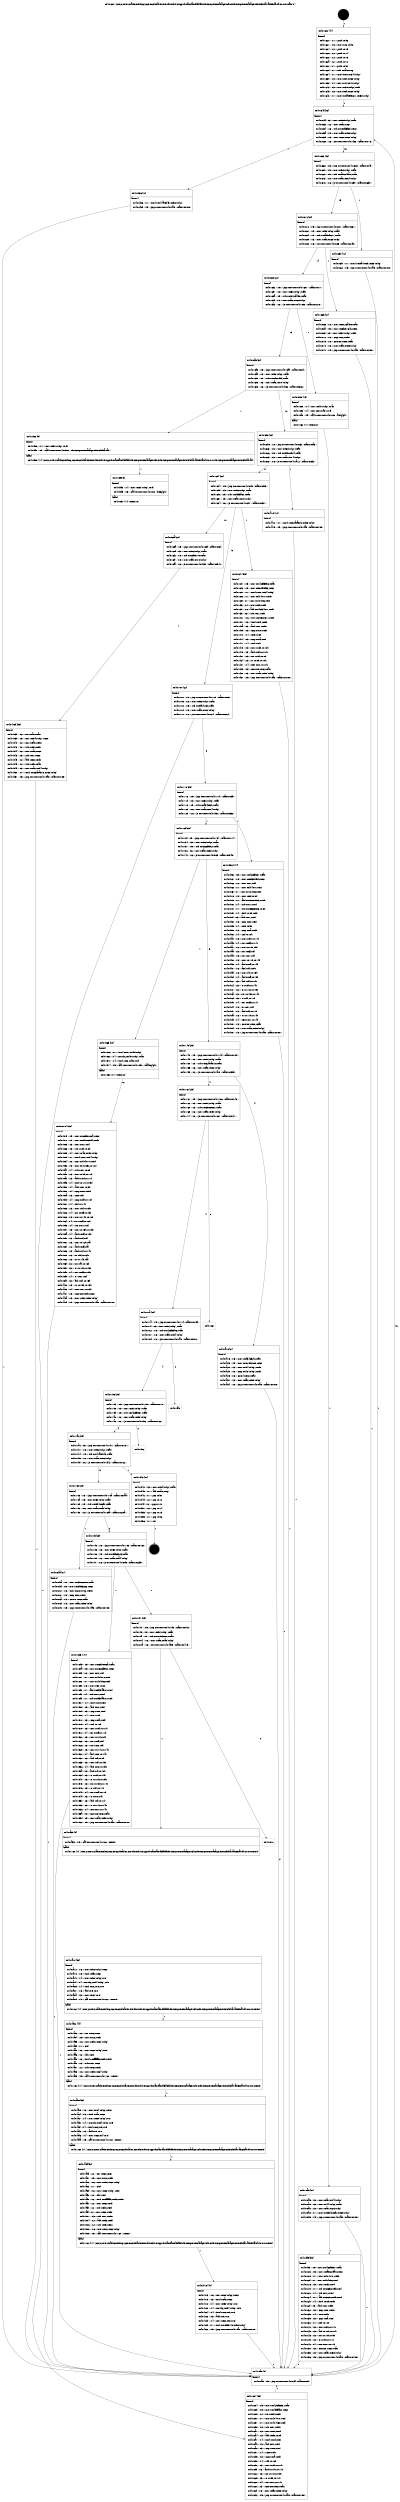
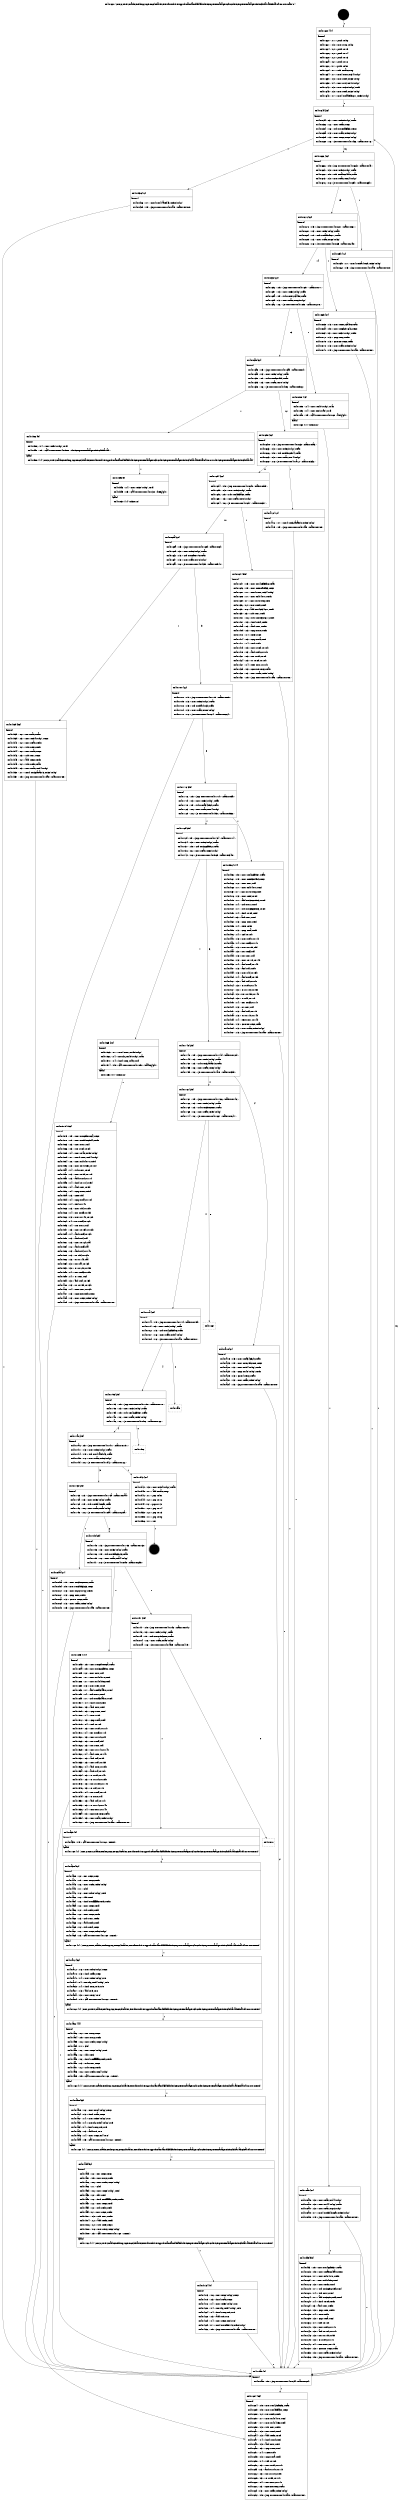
(220, 595) -> (198, 625)
(123, 1083) -> (123, 1083)
none -> (162, 1906)
(276, 2390) -> (280, 2388)
